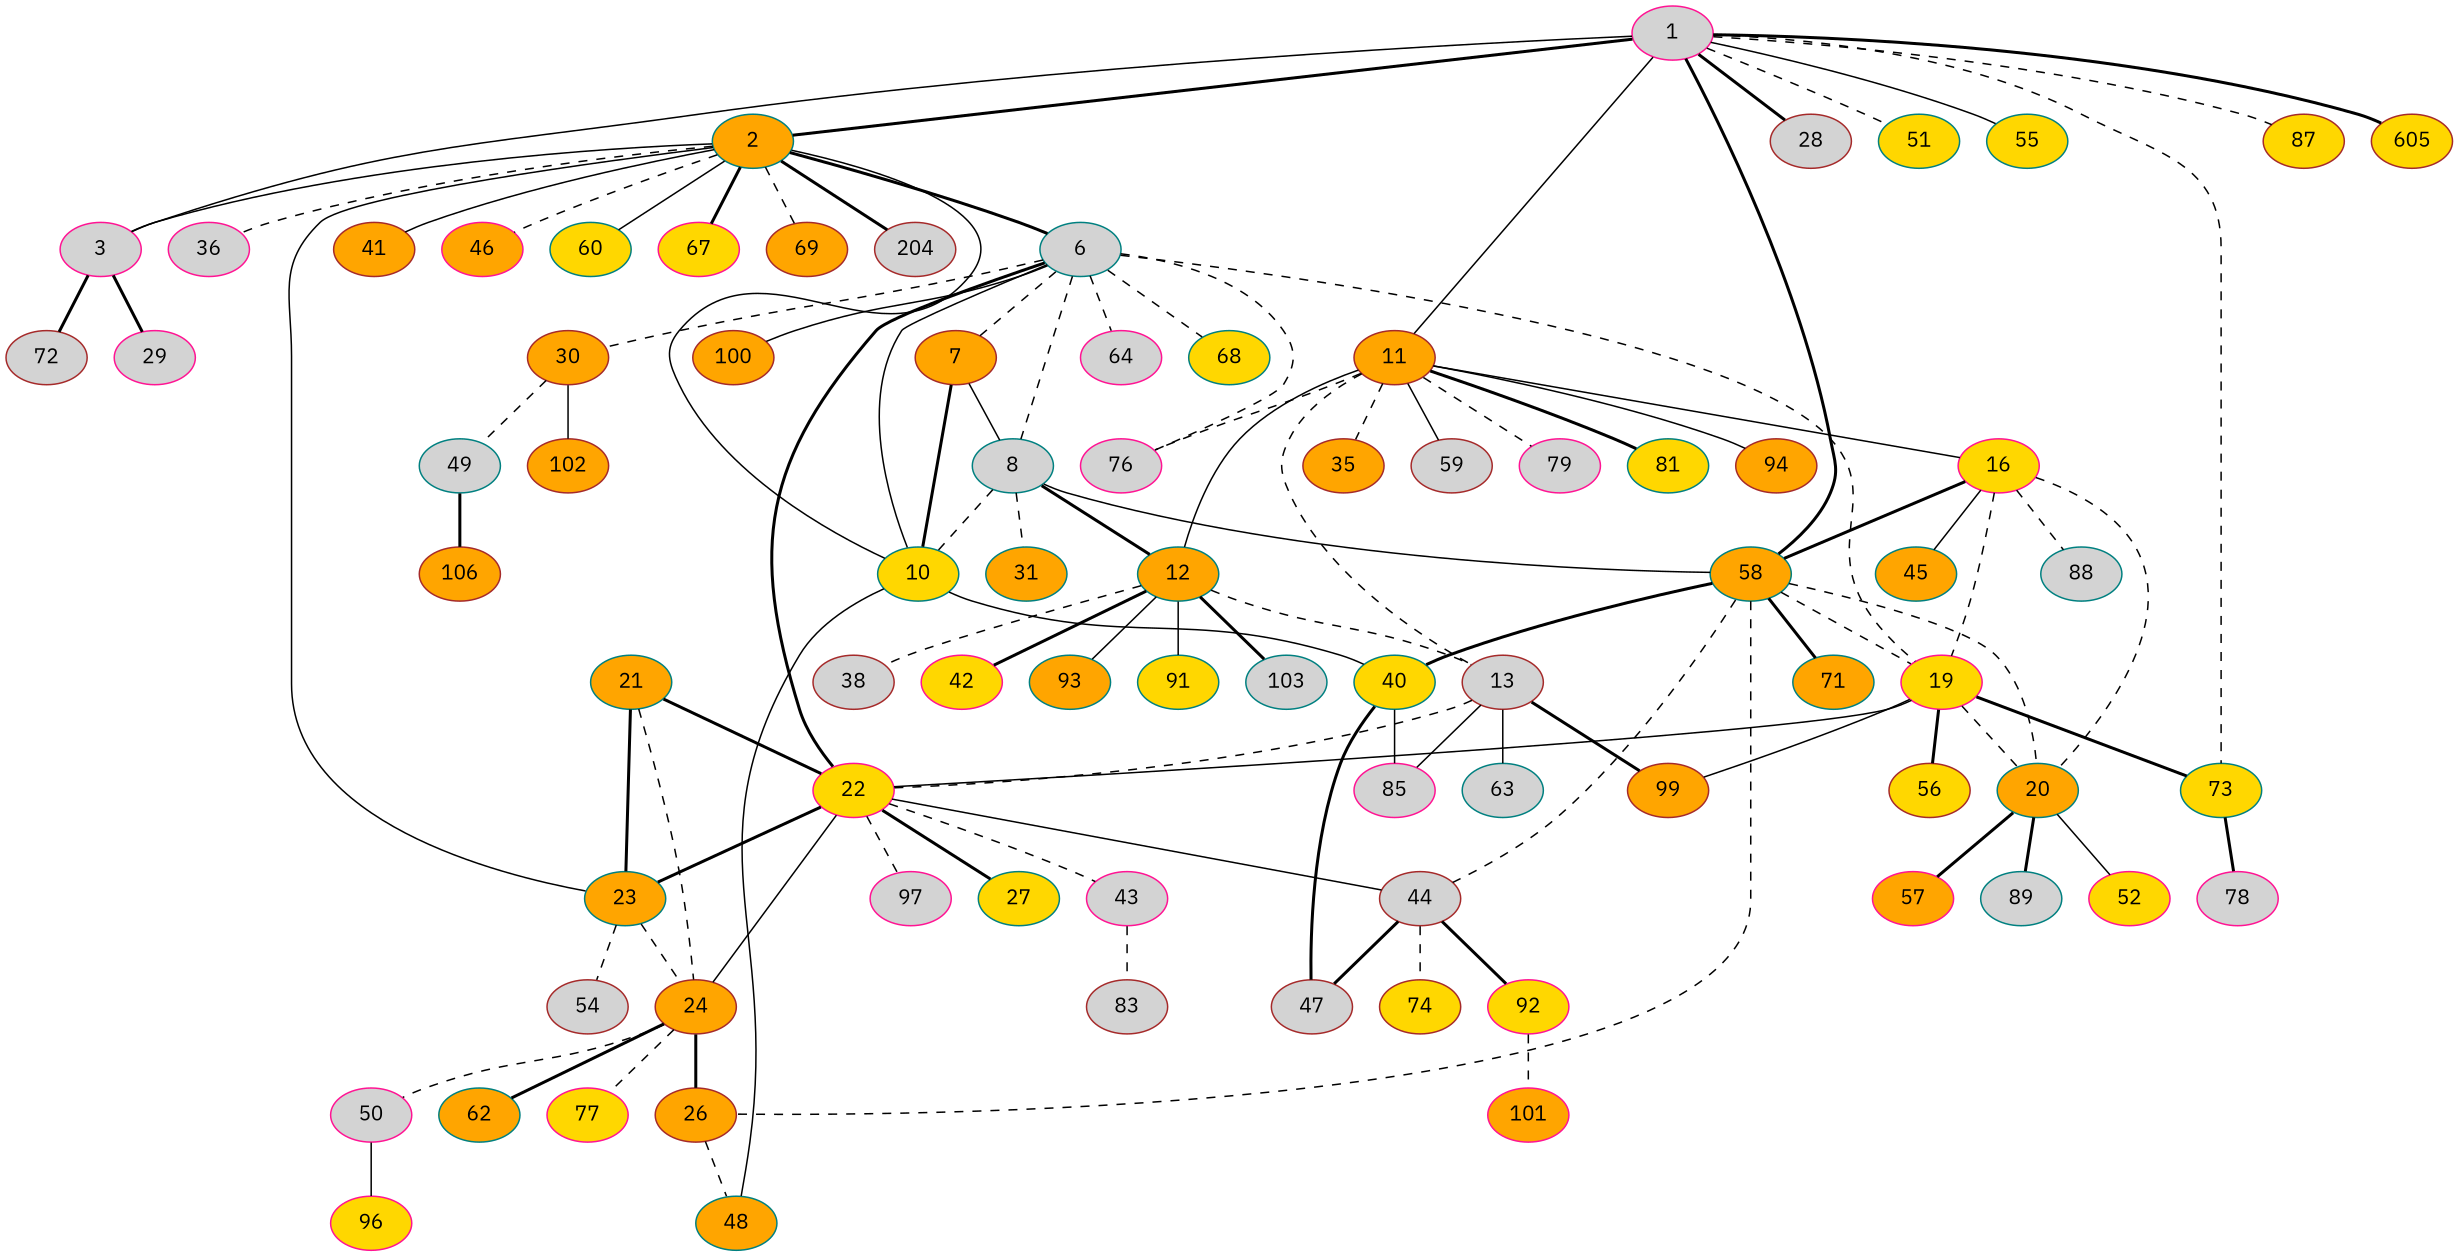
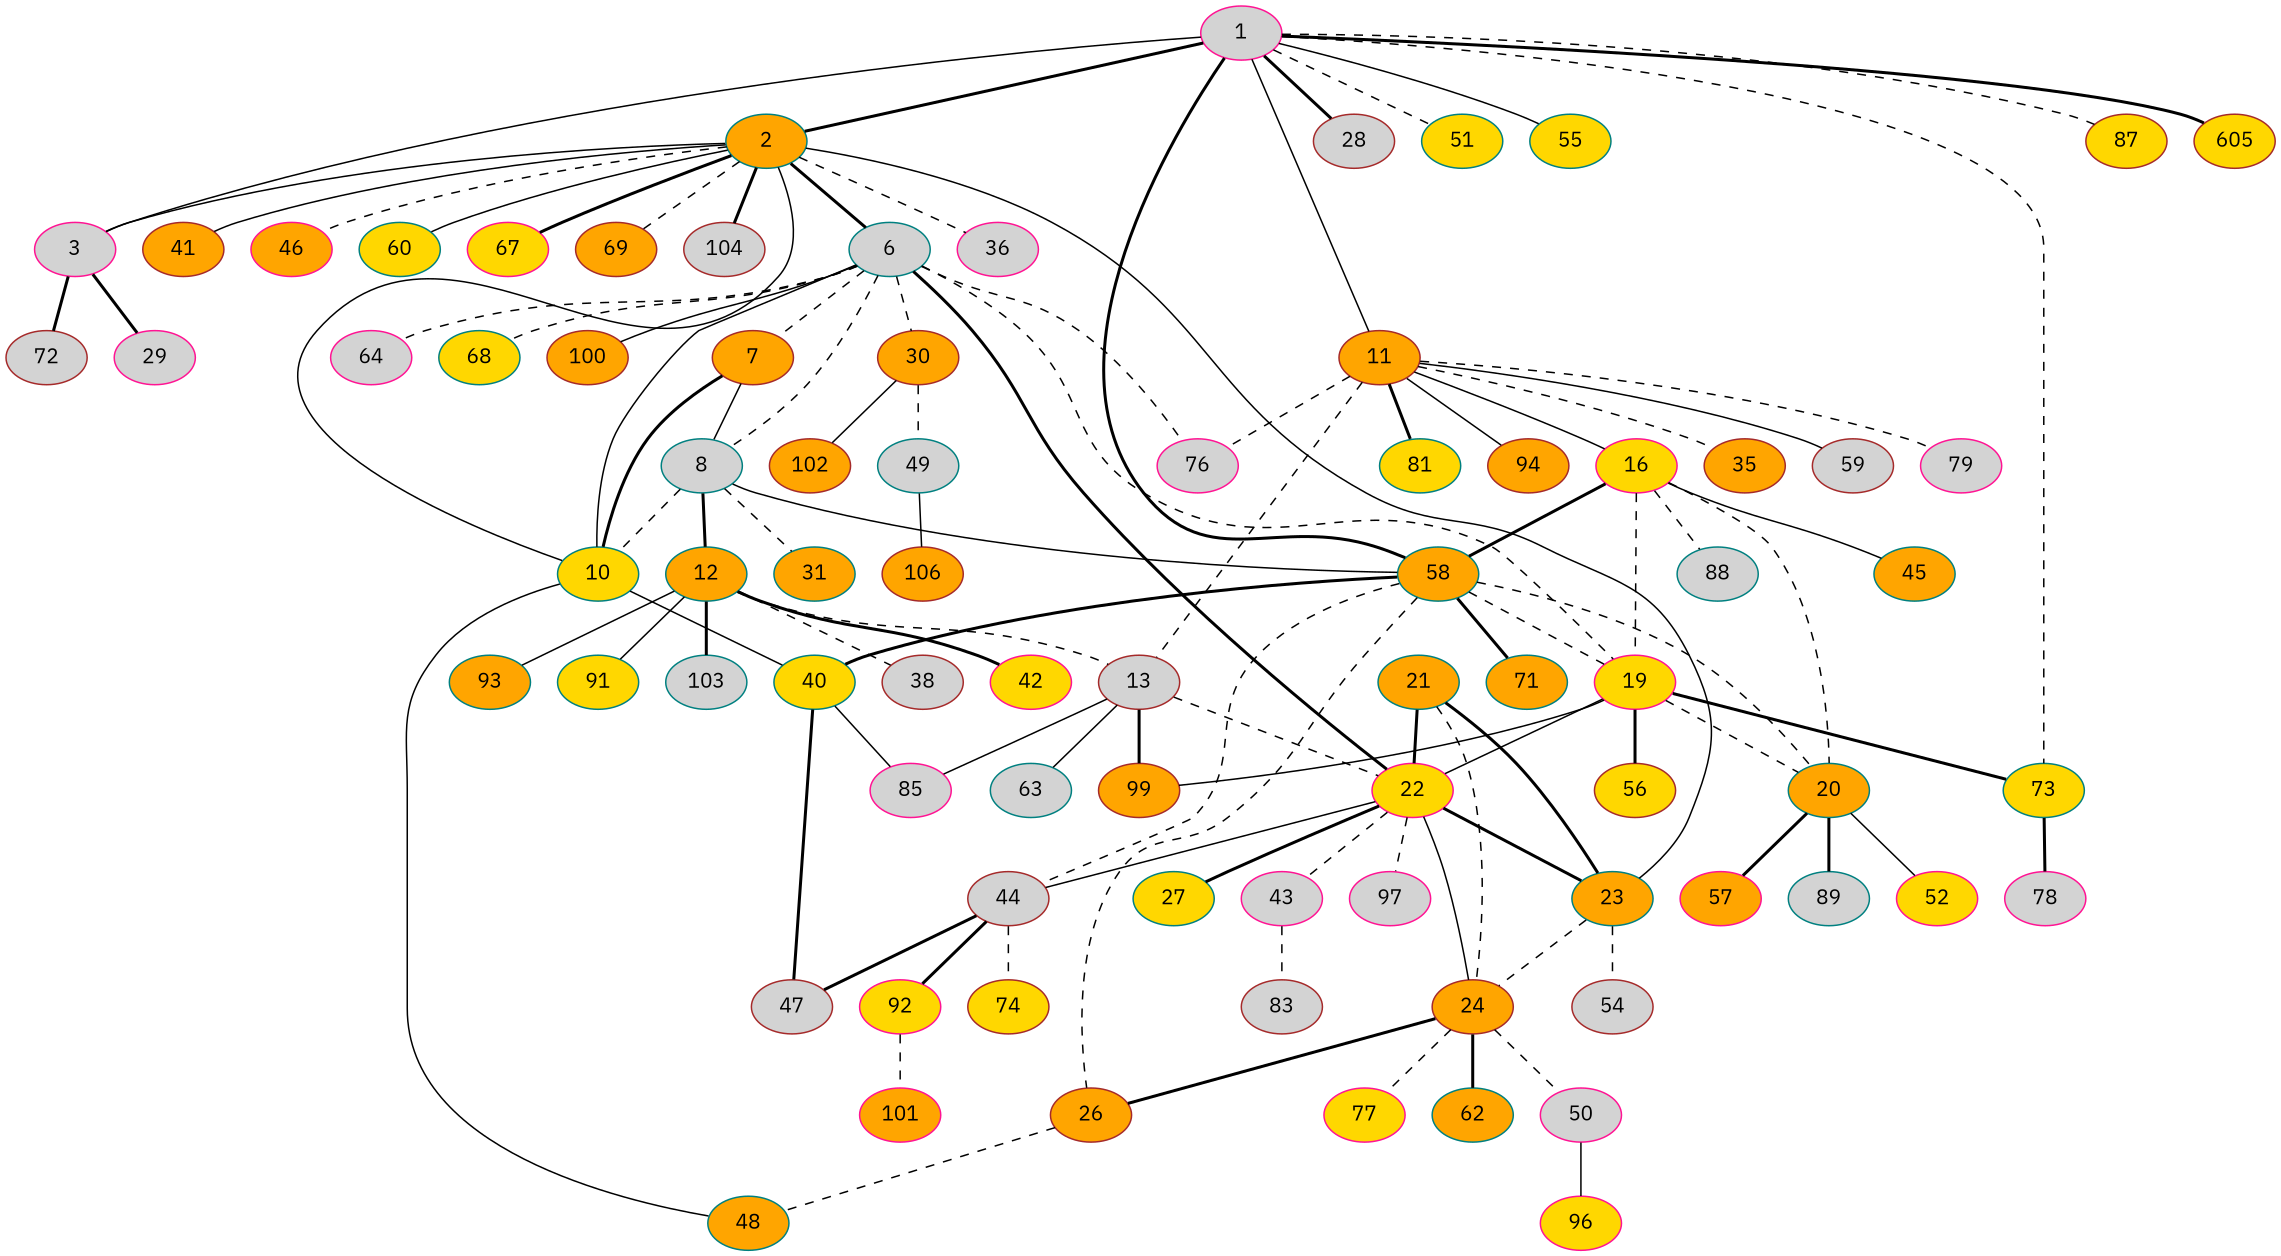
(915, 249) -> (724, 249)
(1245, 433) -> none
(460, 520) -> (920, 520)
